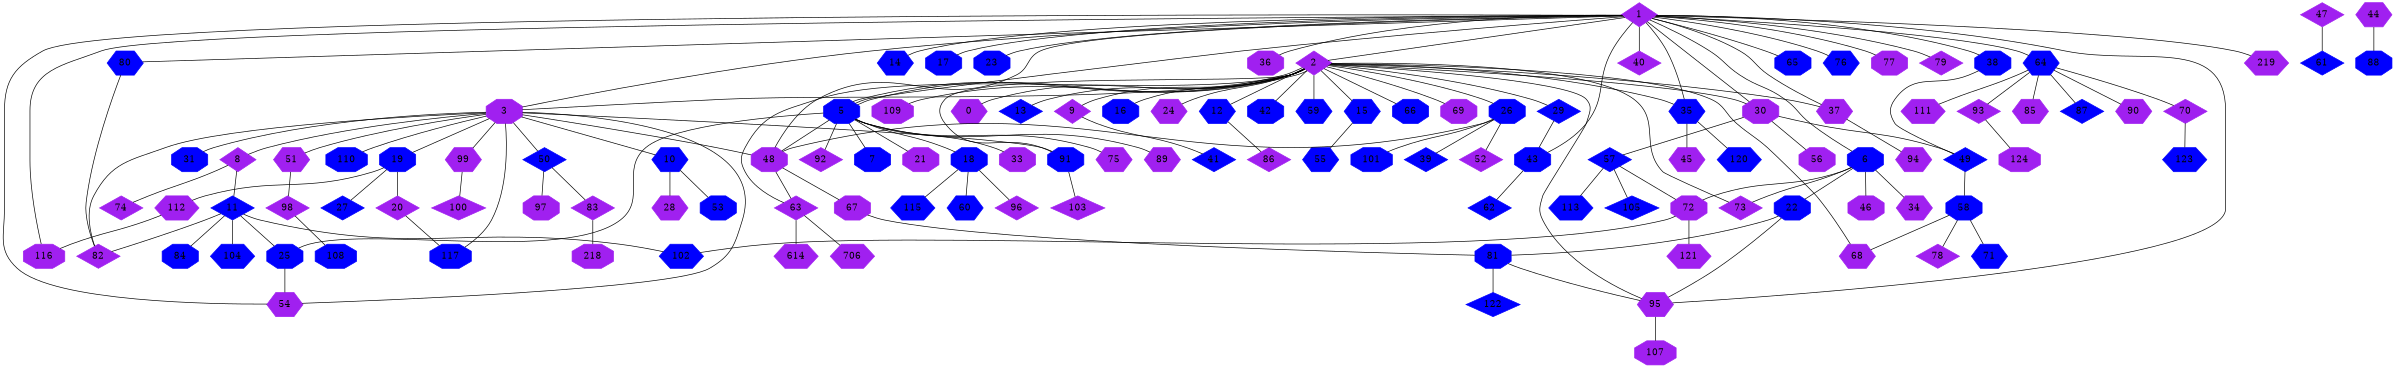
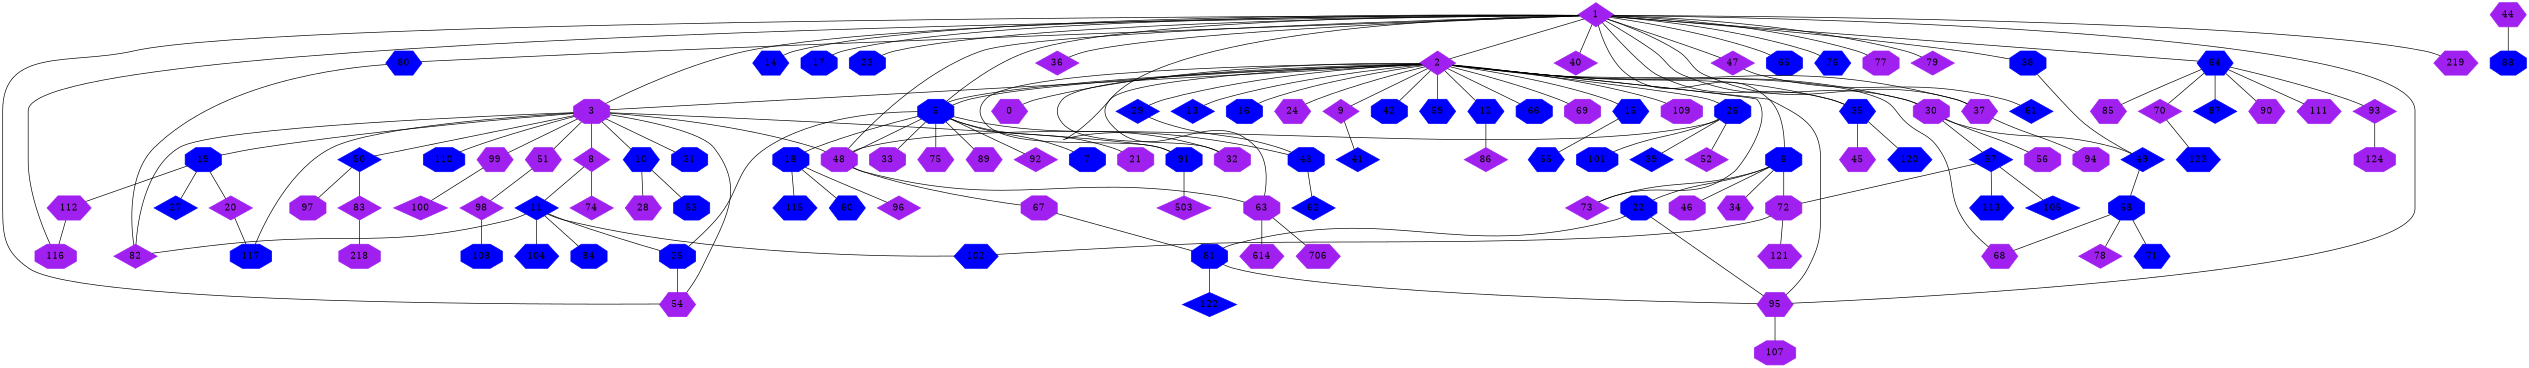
none -> (1664, 38)
(1266, 63) -> (1057, 63)
none -> (1232, 160)
(1914, 160) -> (2091, 160)
(796, 208) -> (1262, 208)
(1078, 208) -> (1184, 208)
